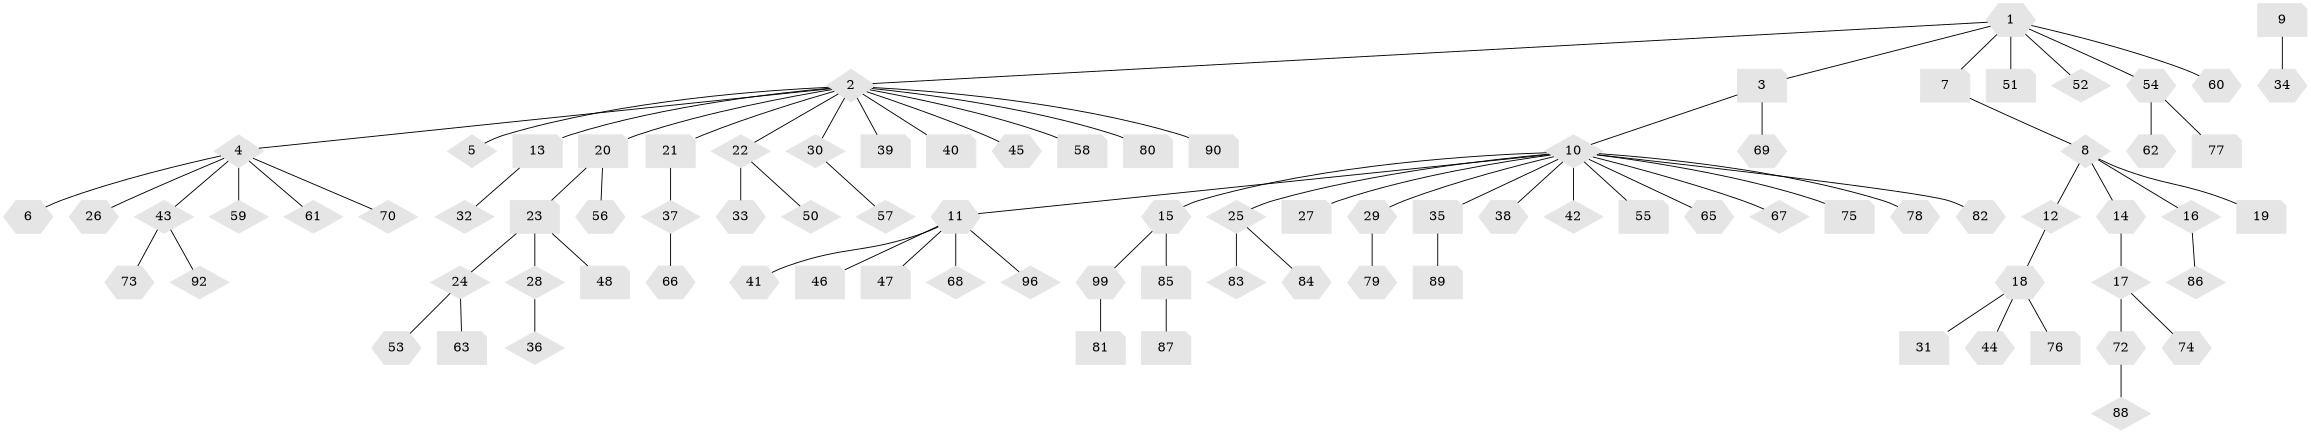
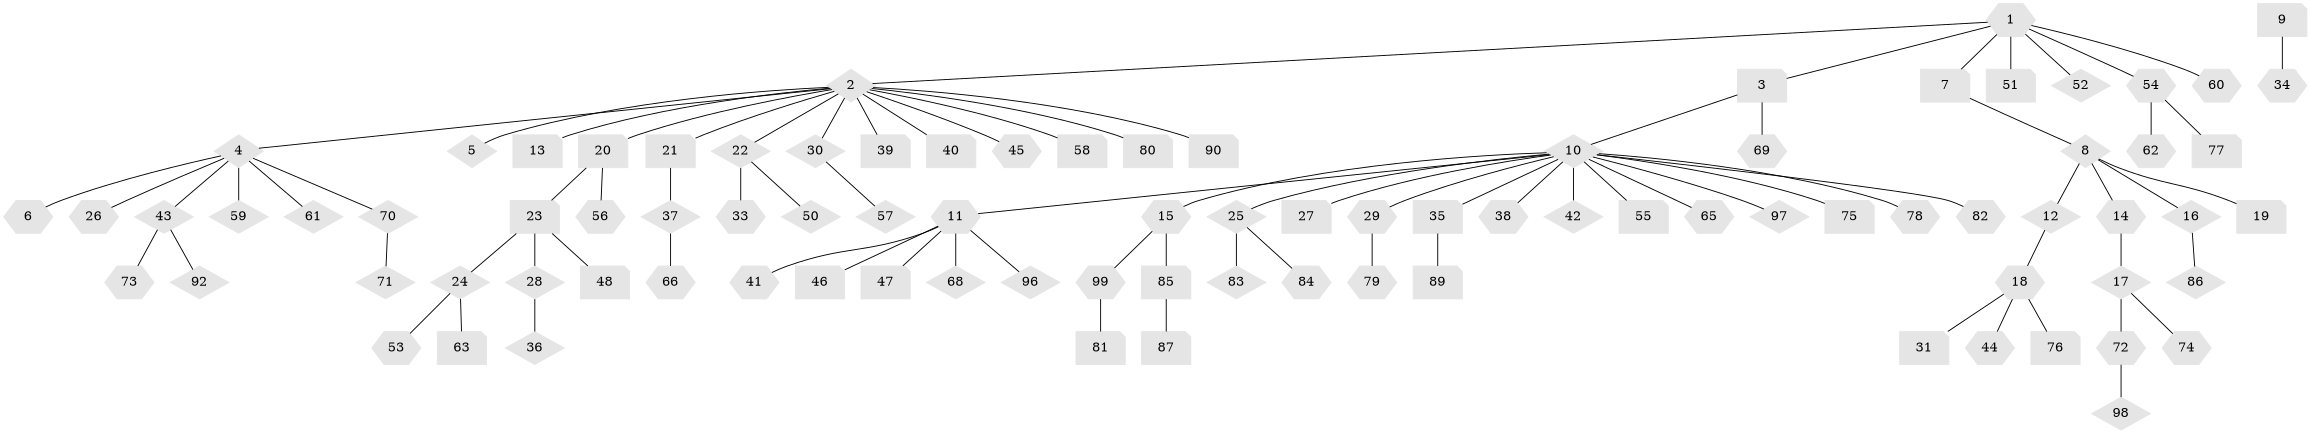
(465, 217) -> none
(1779, 217) -> (1779, 217)
none -> (385, 282)
(2121, 414) -> (2121, 414)
